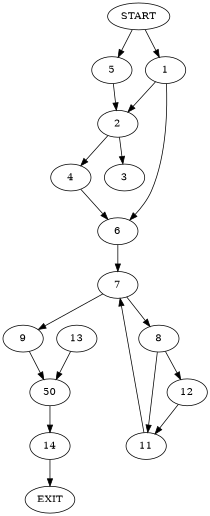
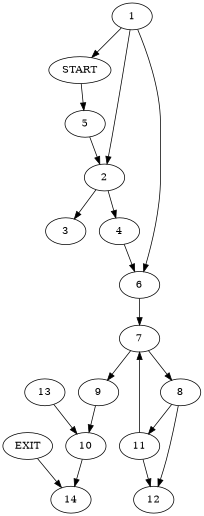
(151, 40) -> (109, 40)
(50, 392) -> (86, 446)
(169, 416) -> (146, 469)
(50, 469) -> (47, 470)
